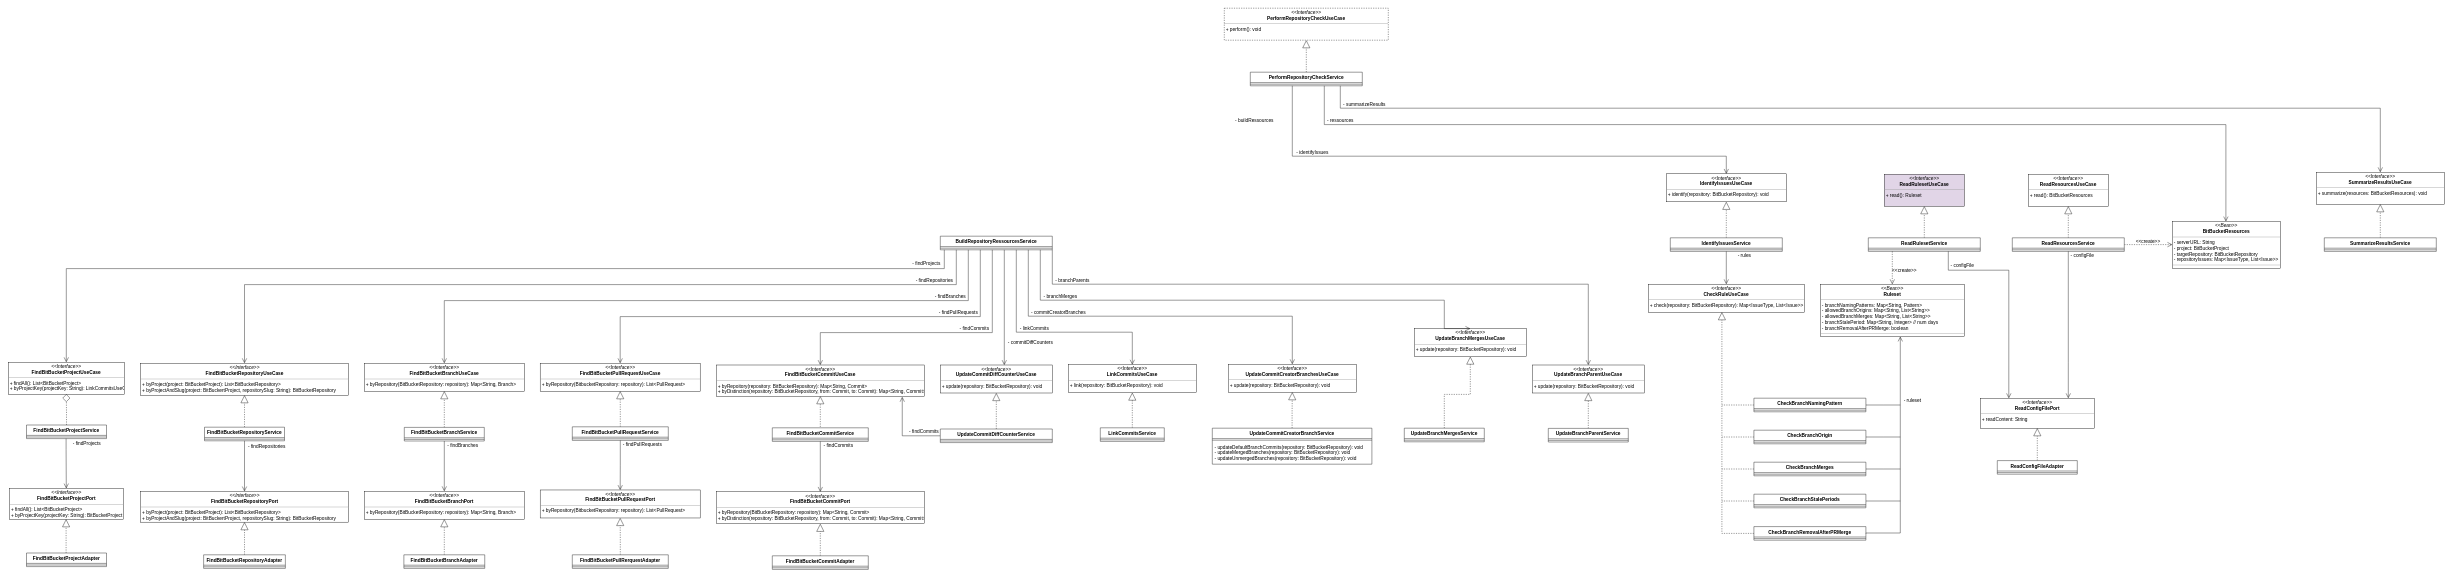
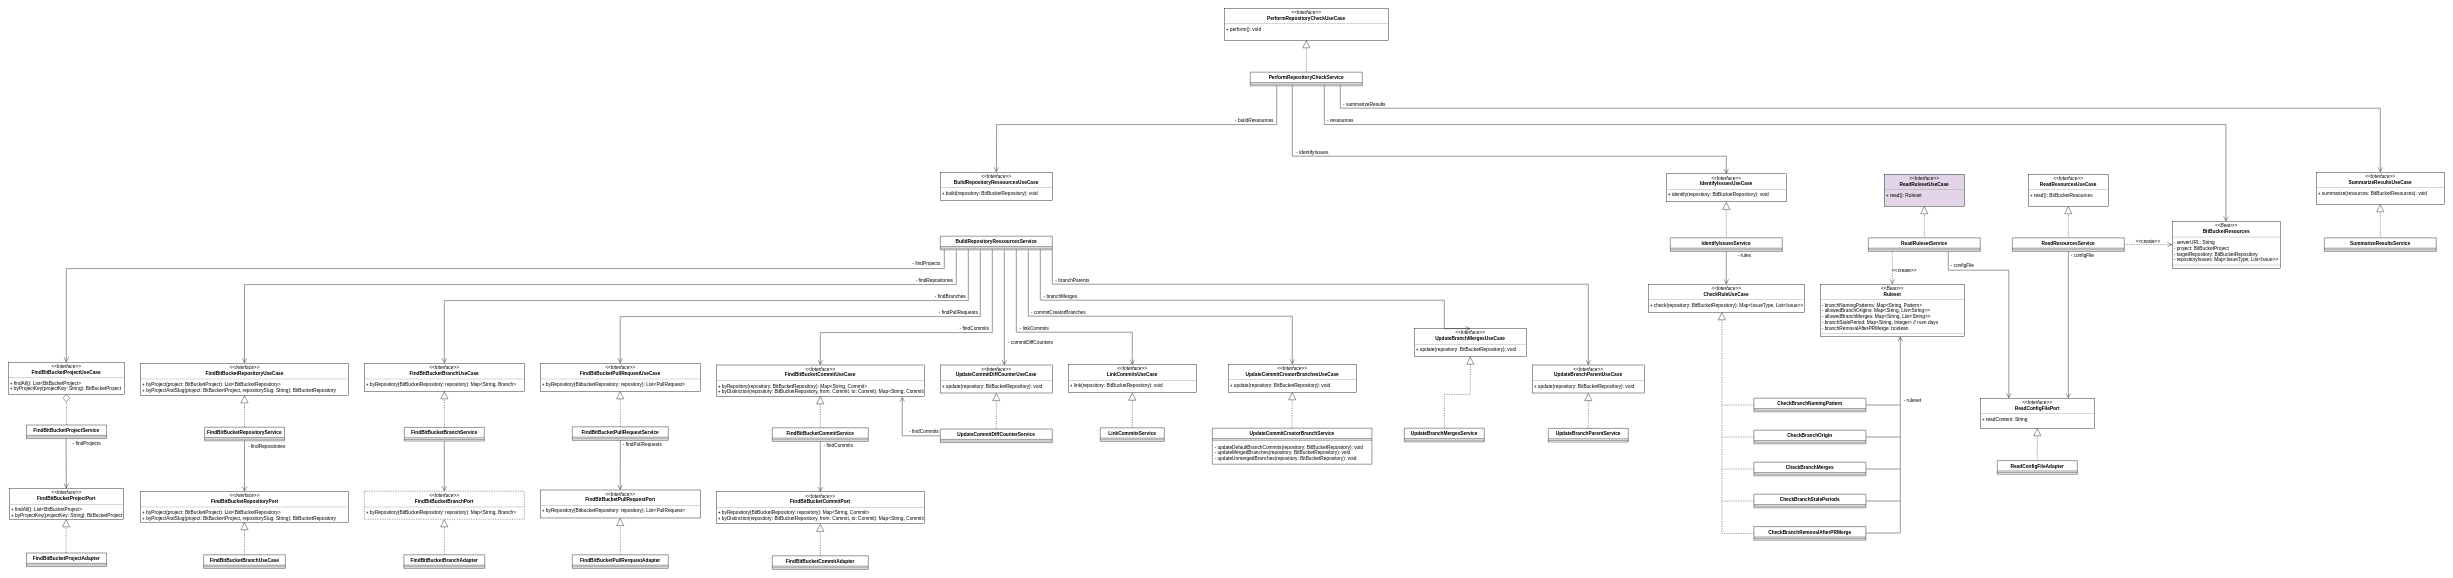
(1306, 24) -> (1306, 24)
none -> (1133, 125)
none -> (996, 186)
(76, 374) -> (74, 374)
(463, 446) -> none
(444, 505) -> (444, 505)
(244, 560) -> (244, 560)
